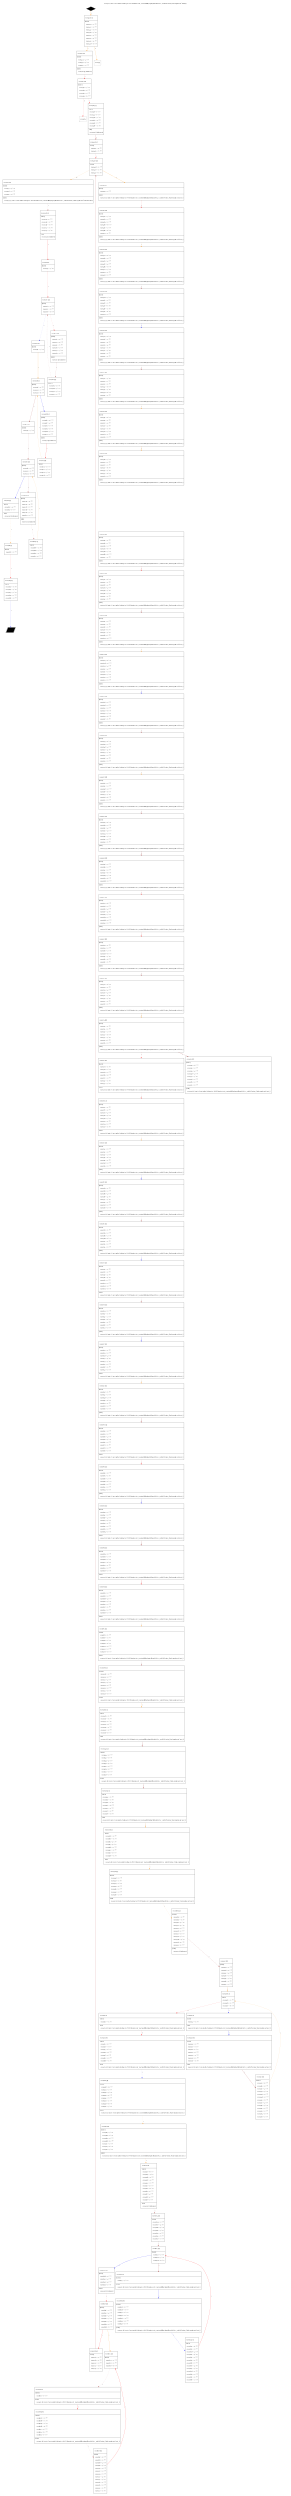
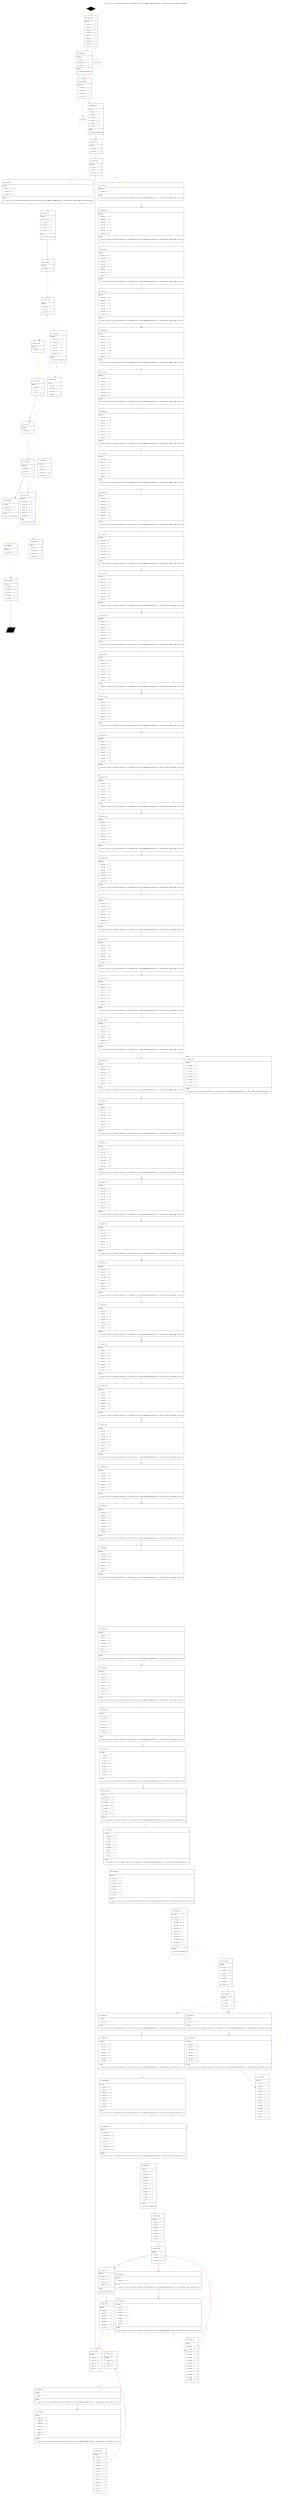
(48, 428) -> none
none -> (141, 509)
(141, 1603) -> none
